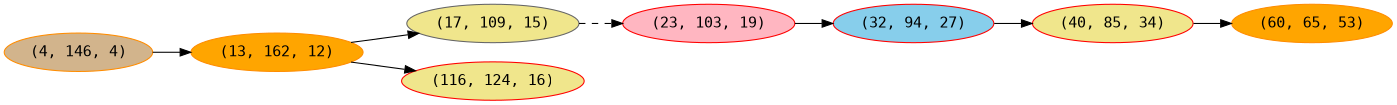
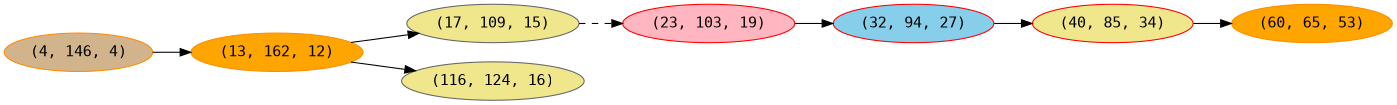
(493, 81) -> (493, 81)
